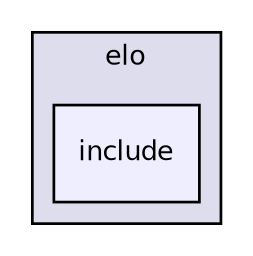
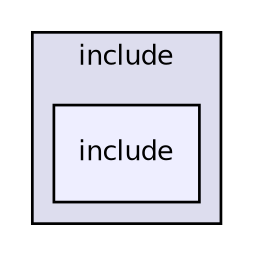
(127, 58) -> (127, 58)
